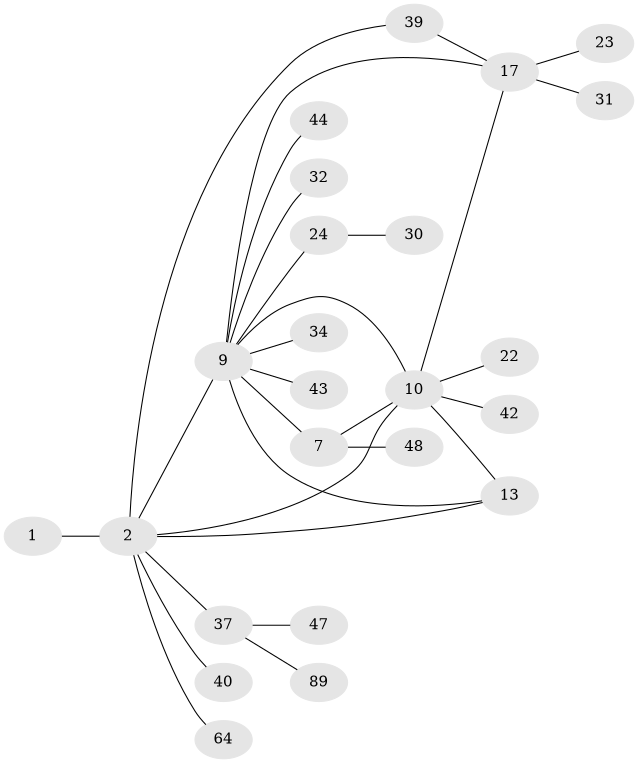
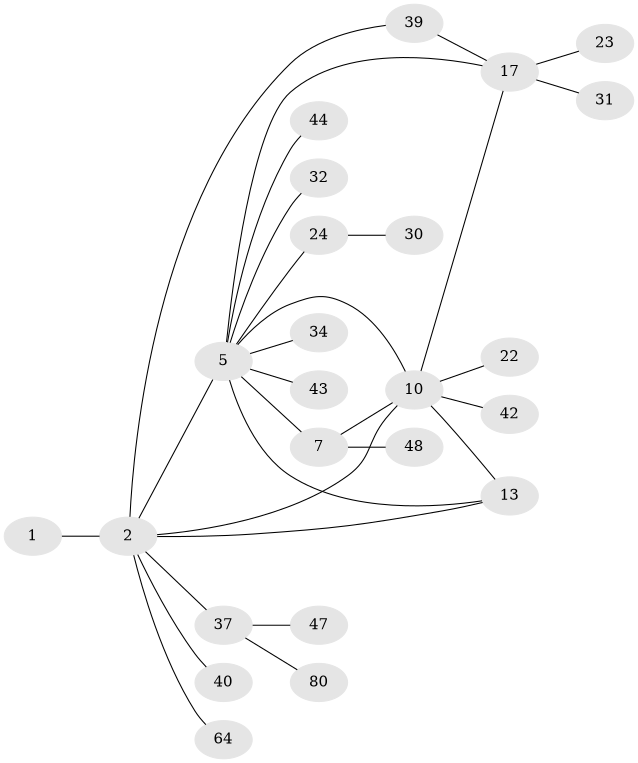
(224, 361) -> (224, 361)
(319, 682) -> (319, 682)
